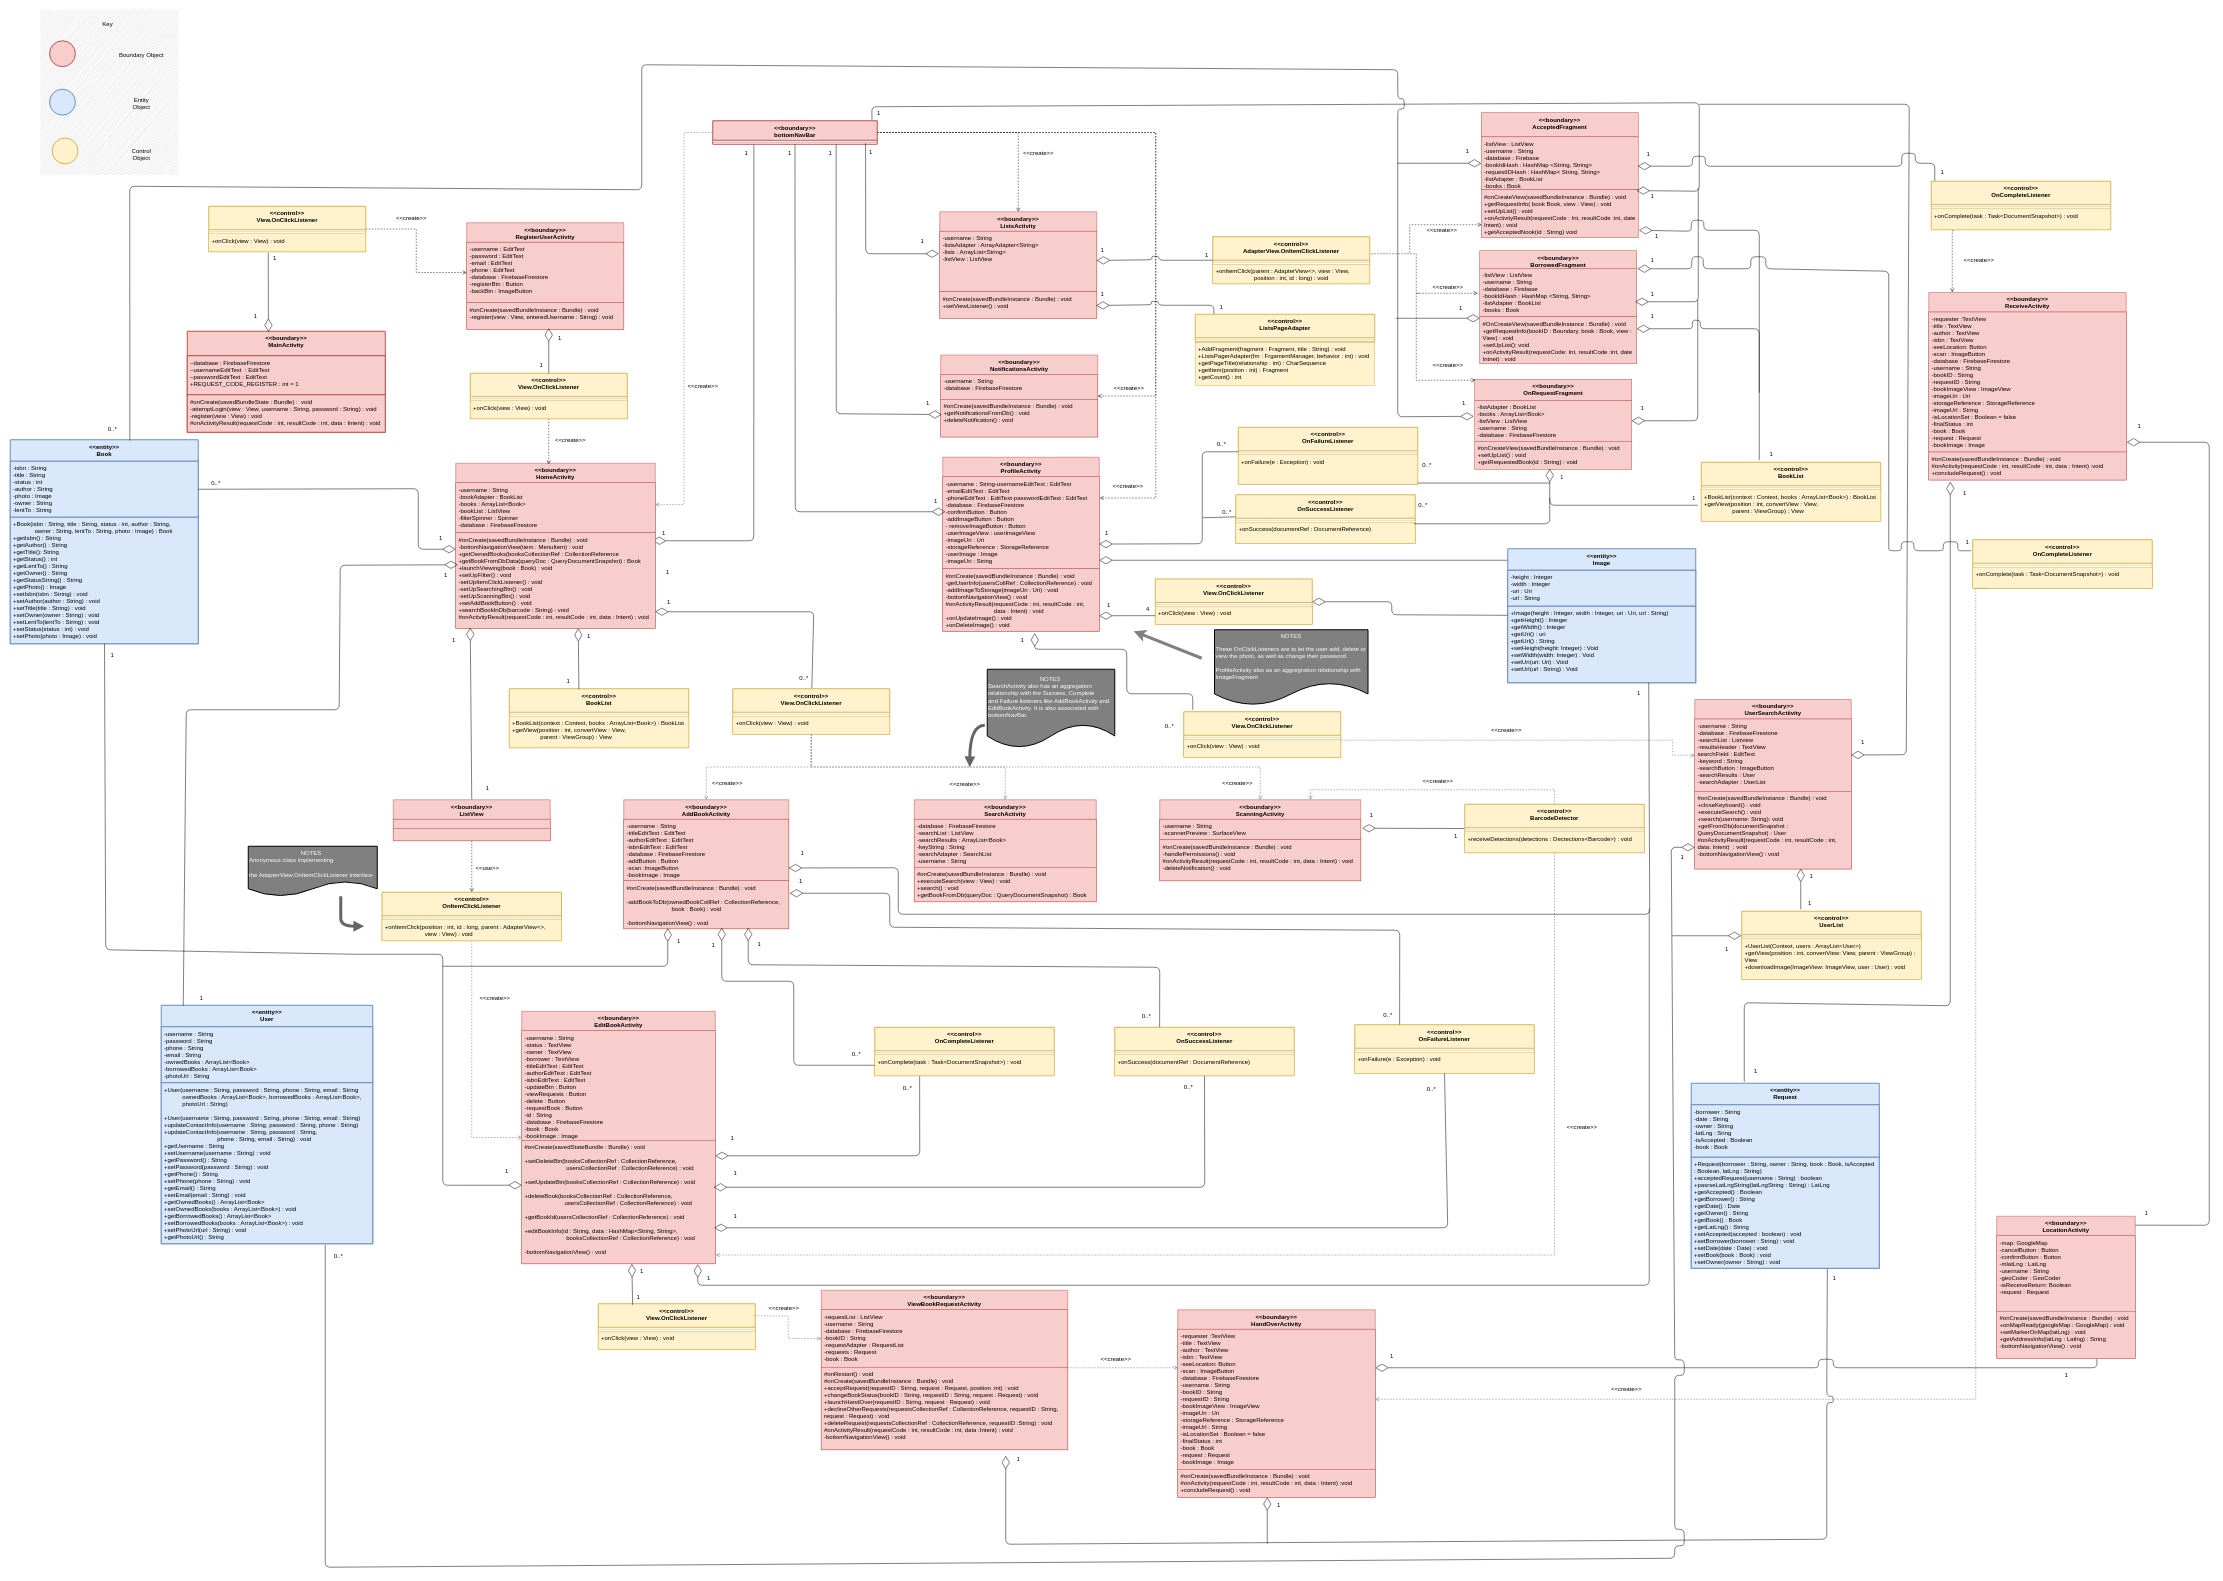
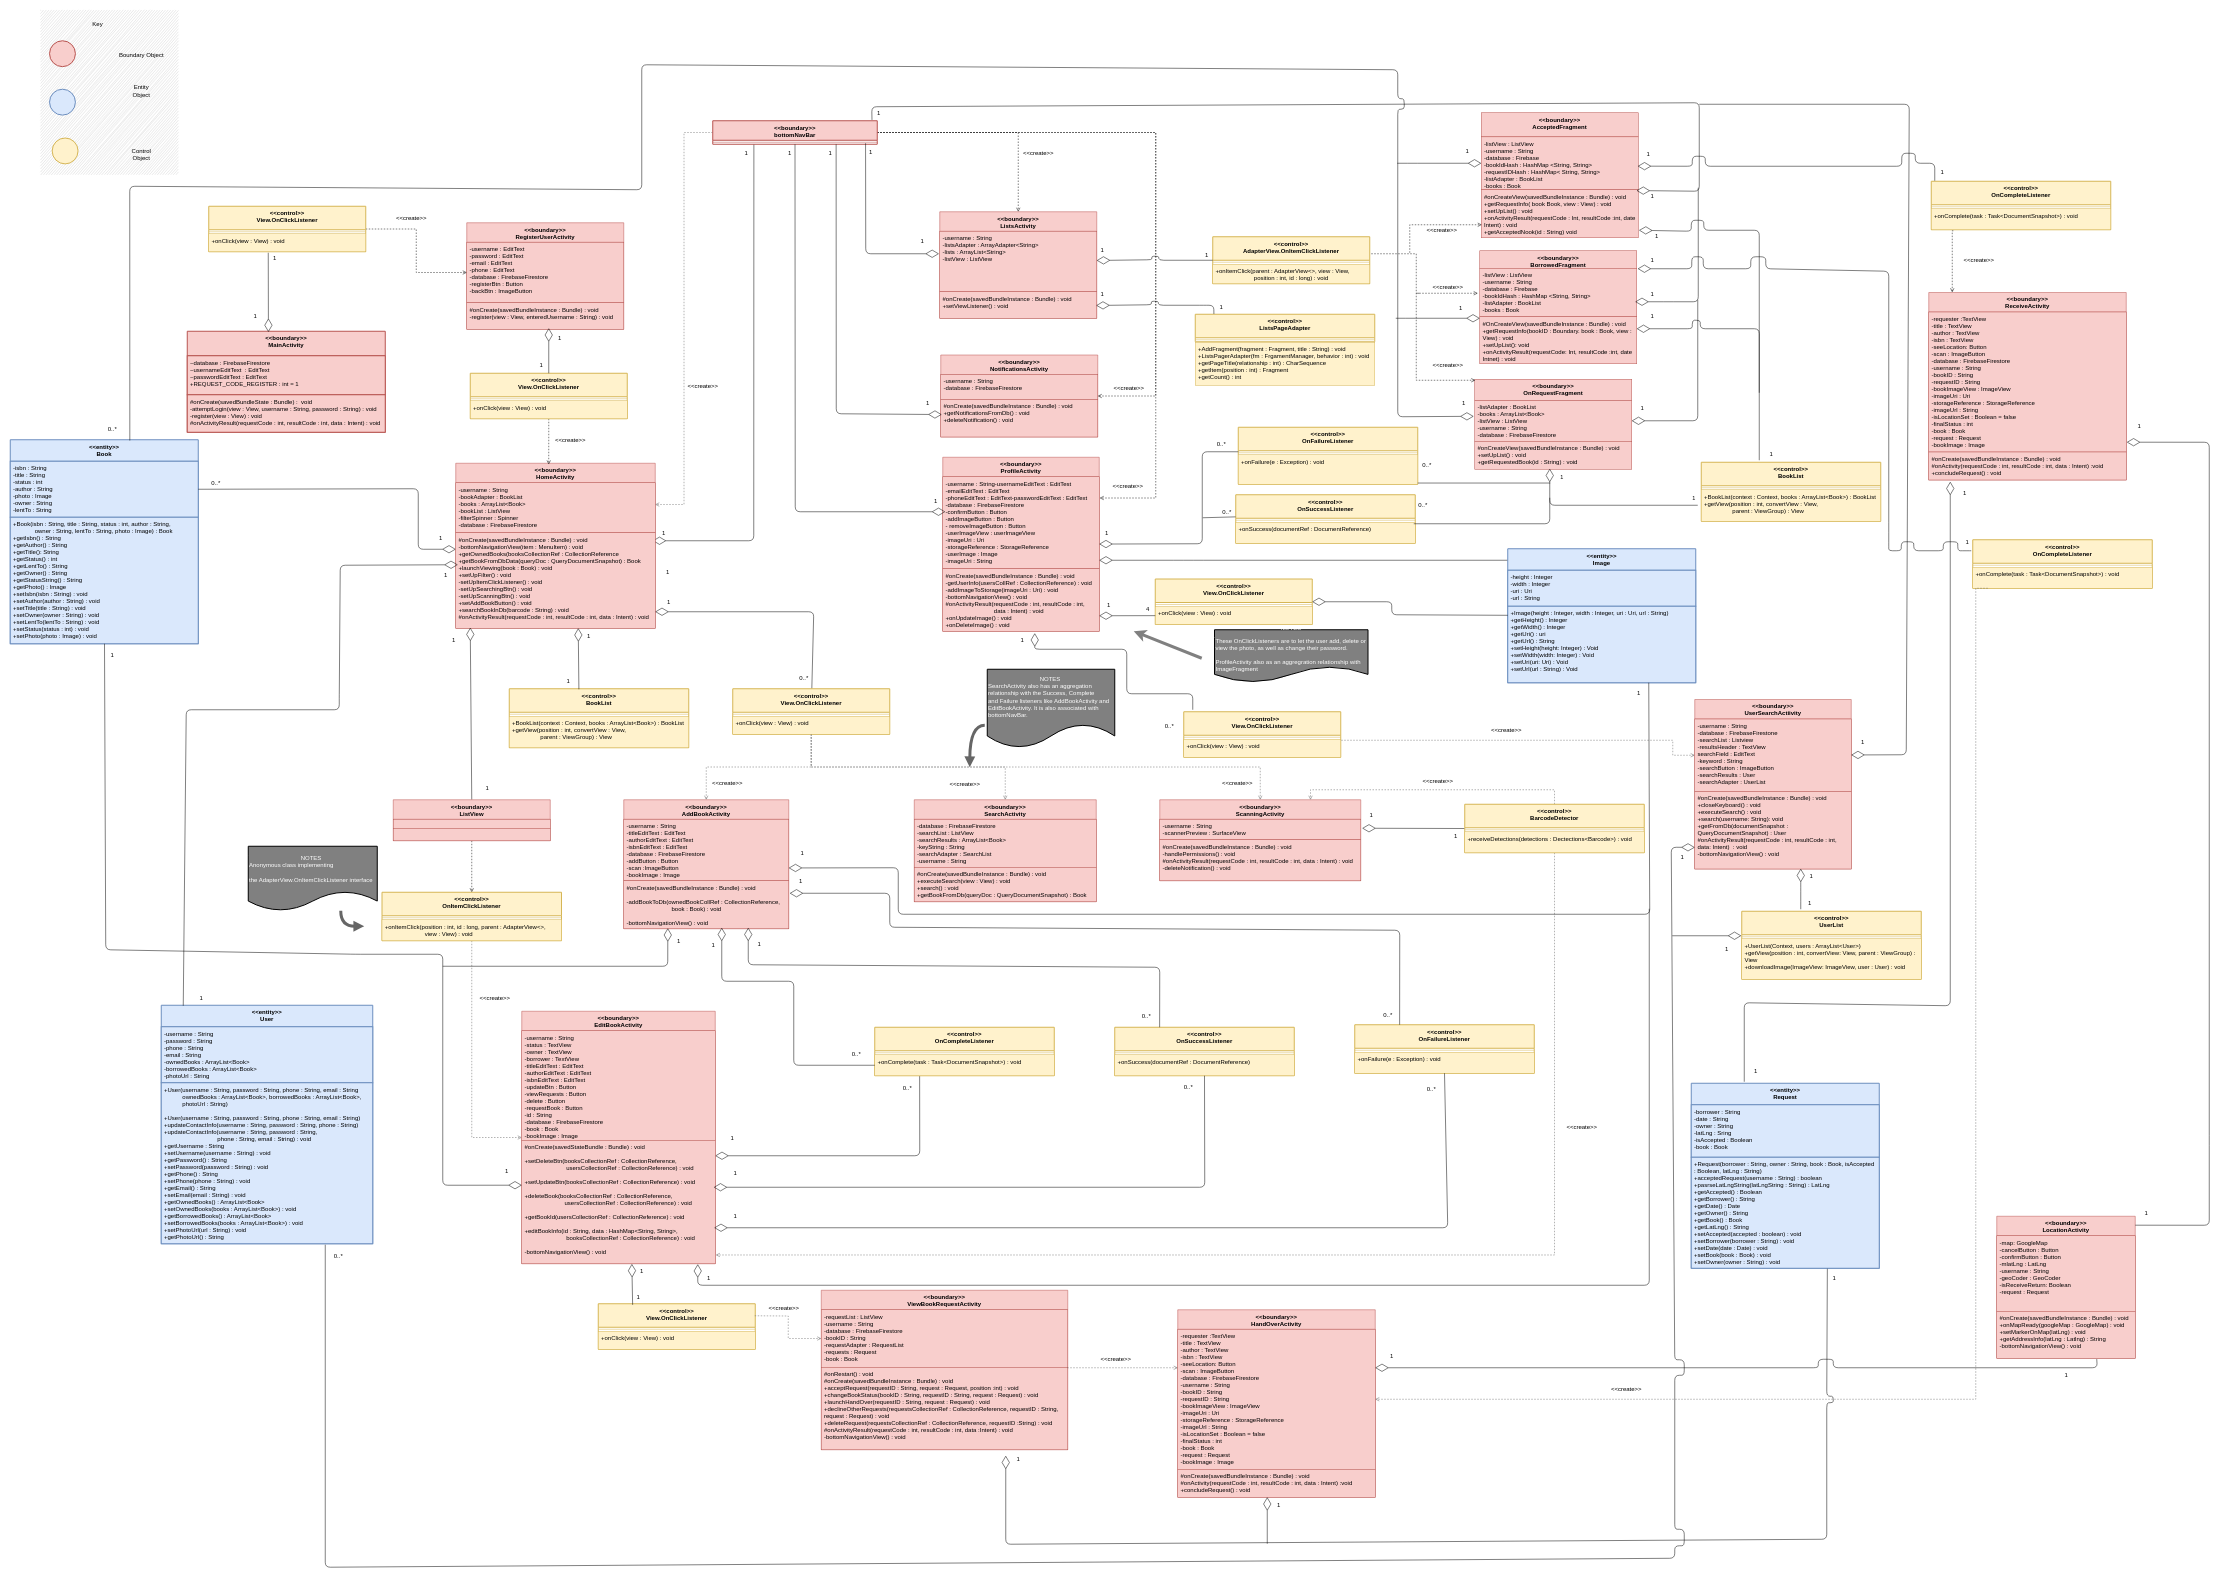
(108, 24) -> (98, 24)
(142, 103) -> (142, 91)
(1291, 668) -> (1291, 656)
(487, 868) -> none
(313, 871) -> (313, 879)
